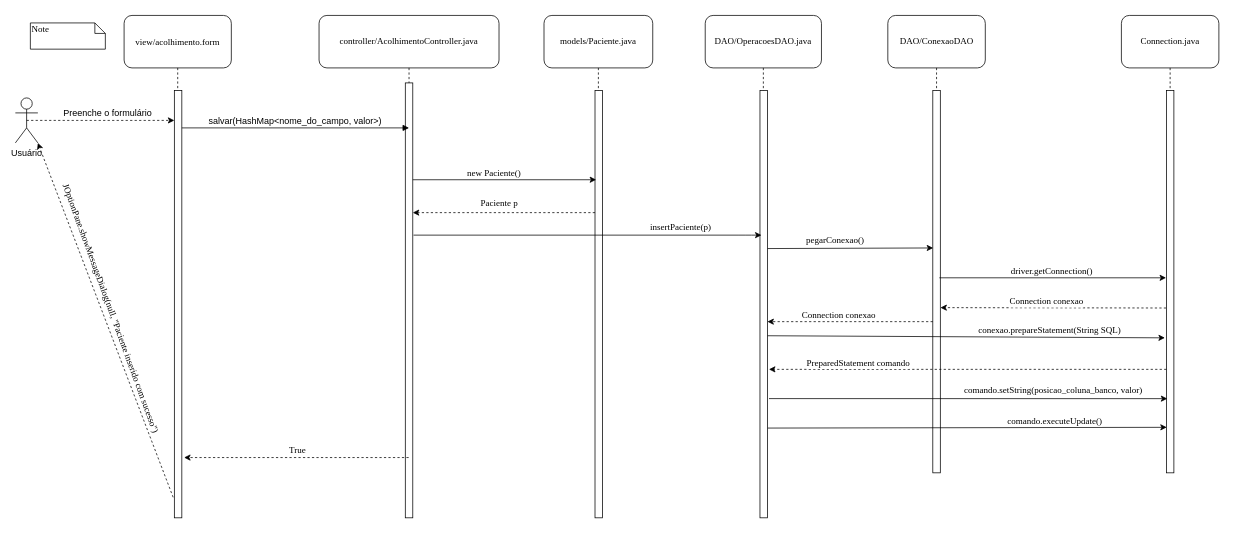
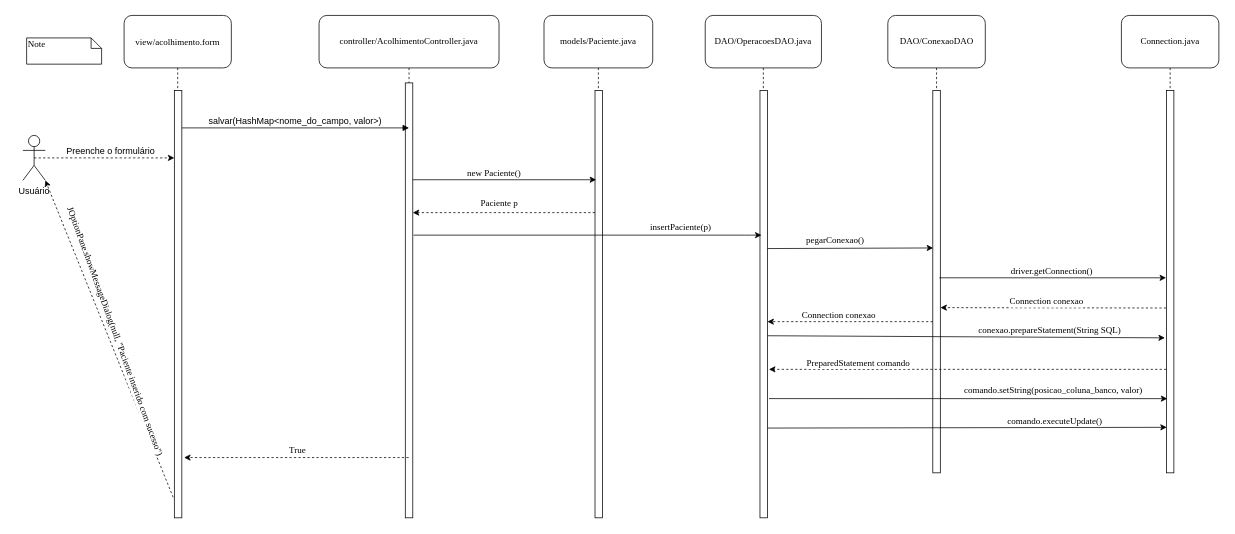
(68, 36) -> (64, 51)
(27, 120) -> (34, 158)
